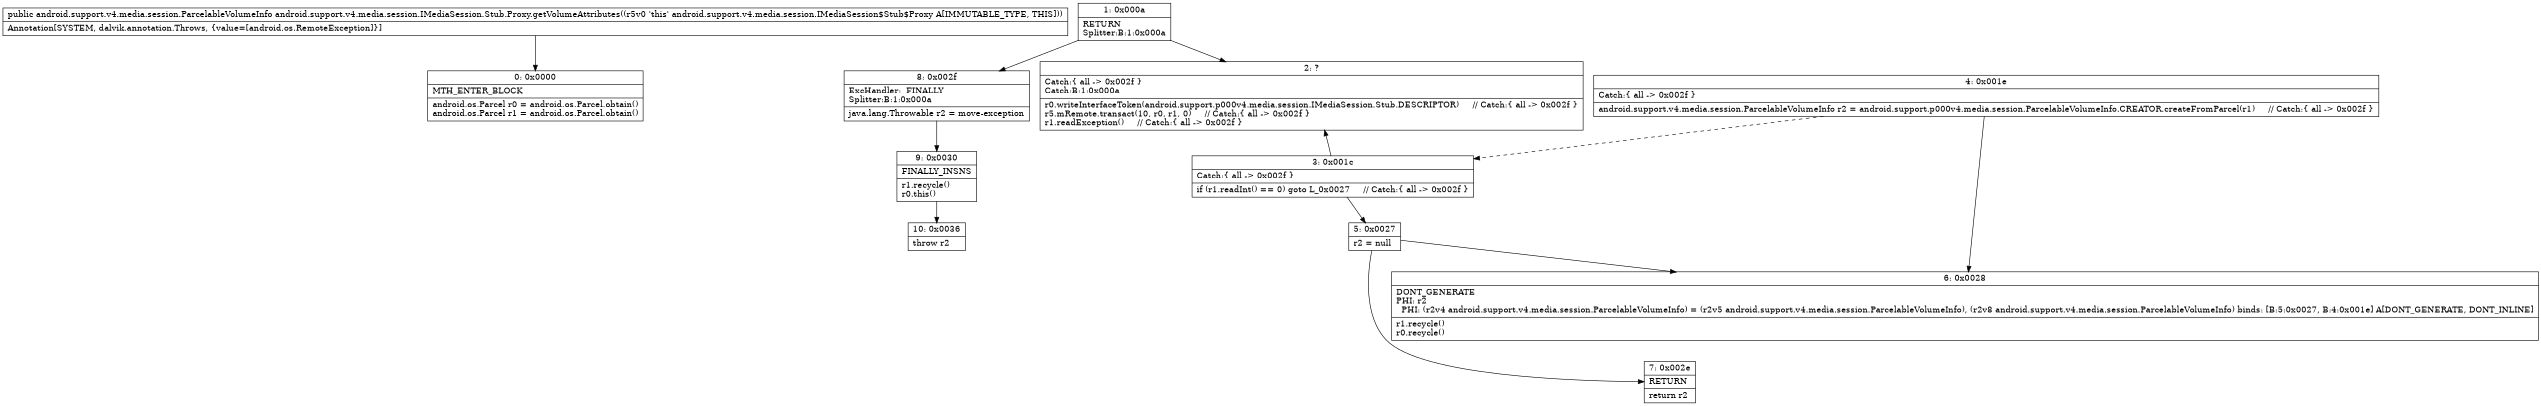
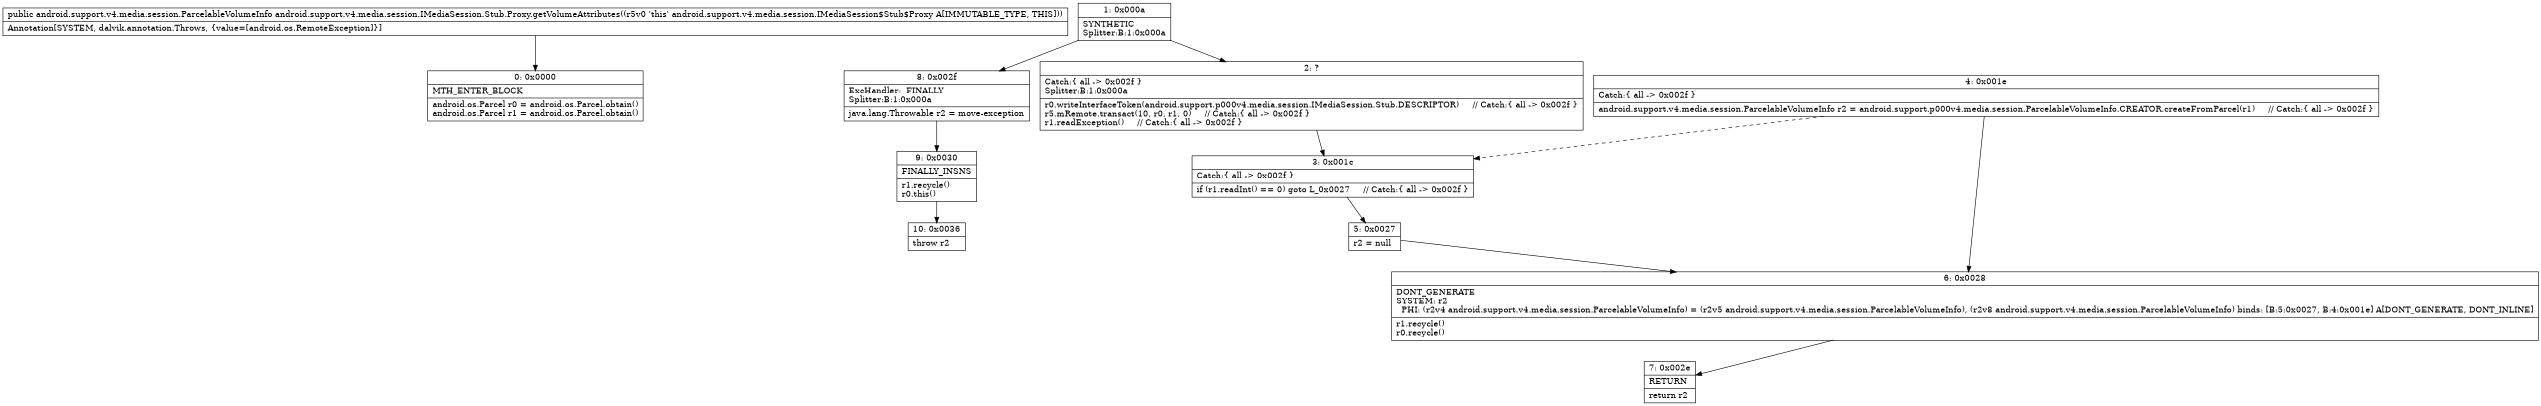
(1102, 24) -> (1109, 24)
(1082, 91) -> (1086, 91)
(1329, 146) -> (1319, 140)
(1413, 301) -> (1423, 301)
(1463, 368) -> (1768, 357)
